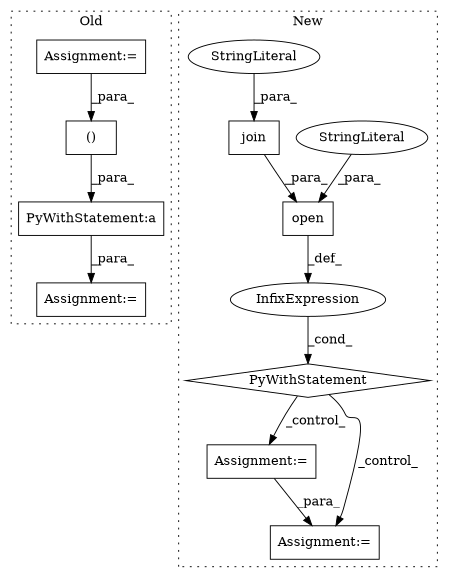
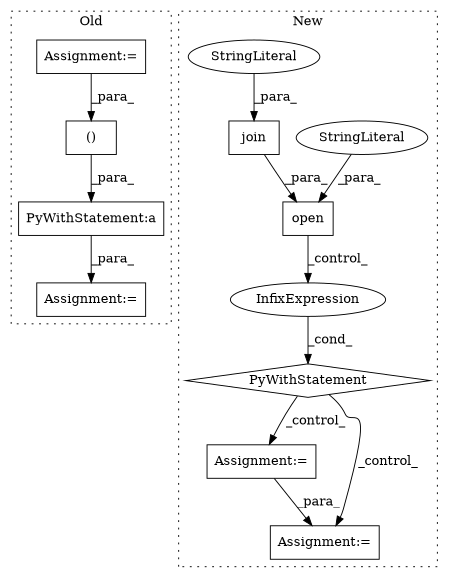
(325, 259) -> (338, 259)
